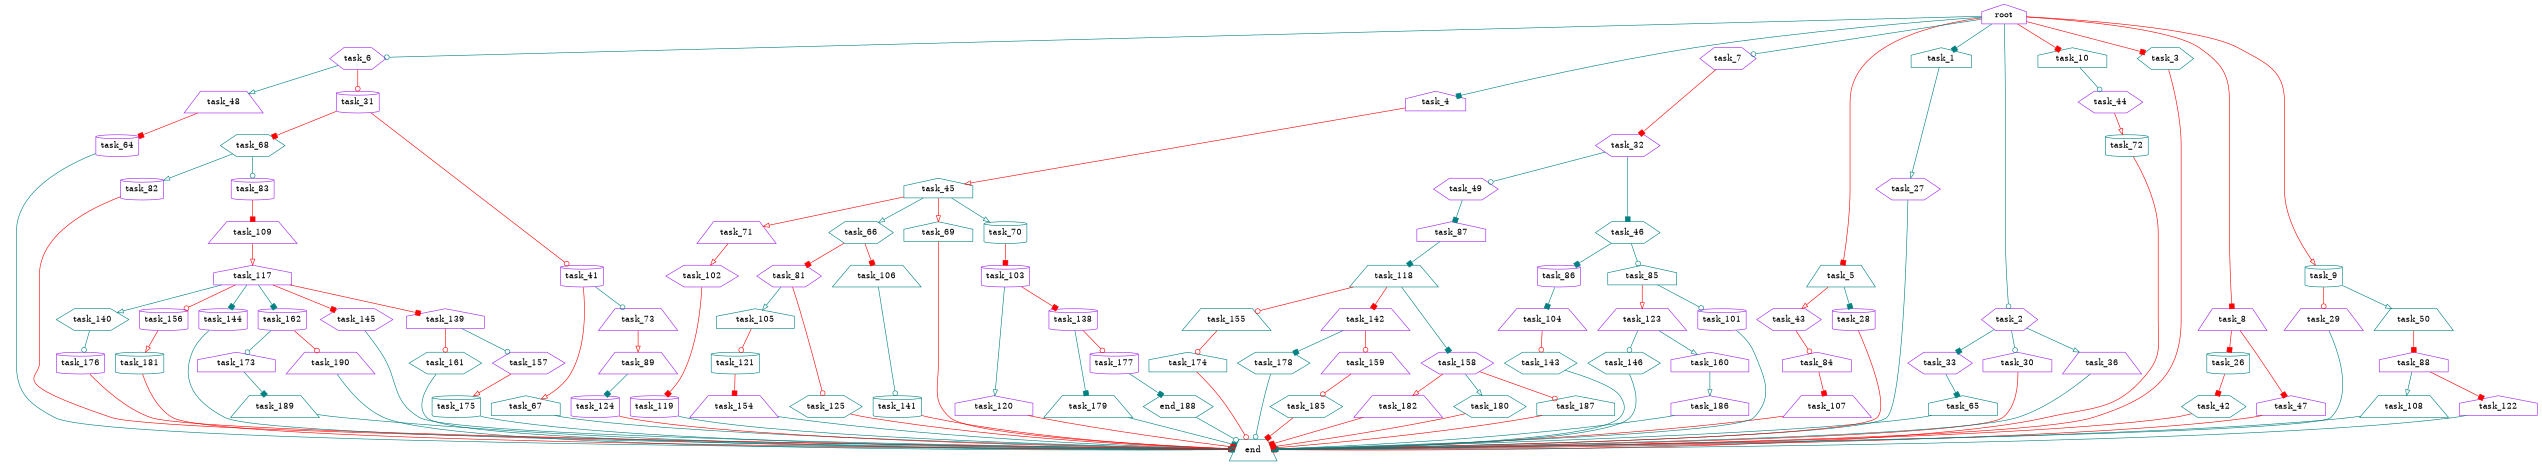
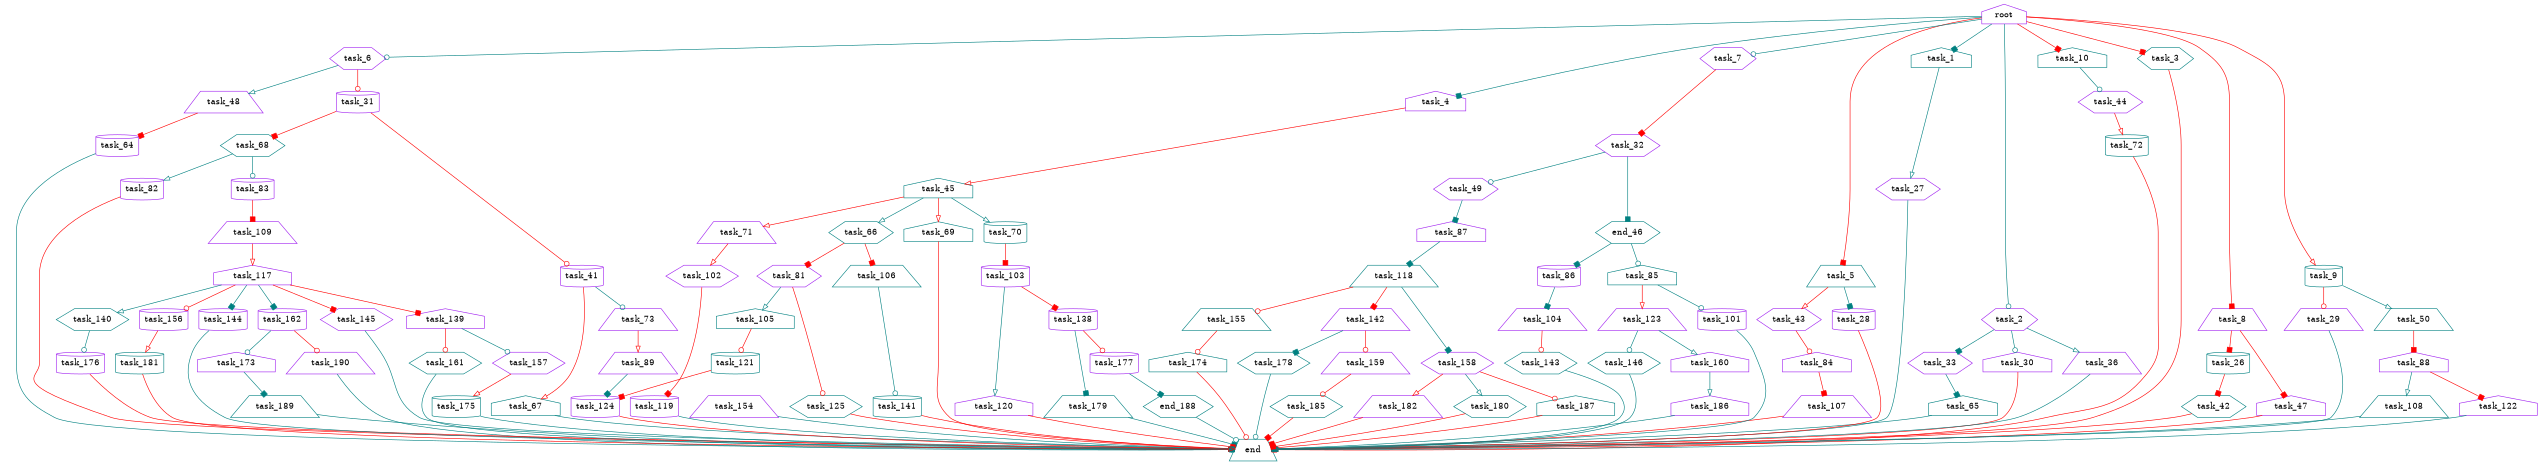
(1628, 233) -> (1628, 233)
(735, 382) -> (668, 383)
